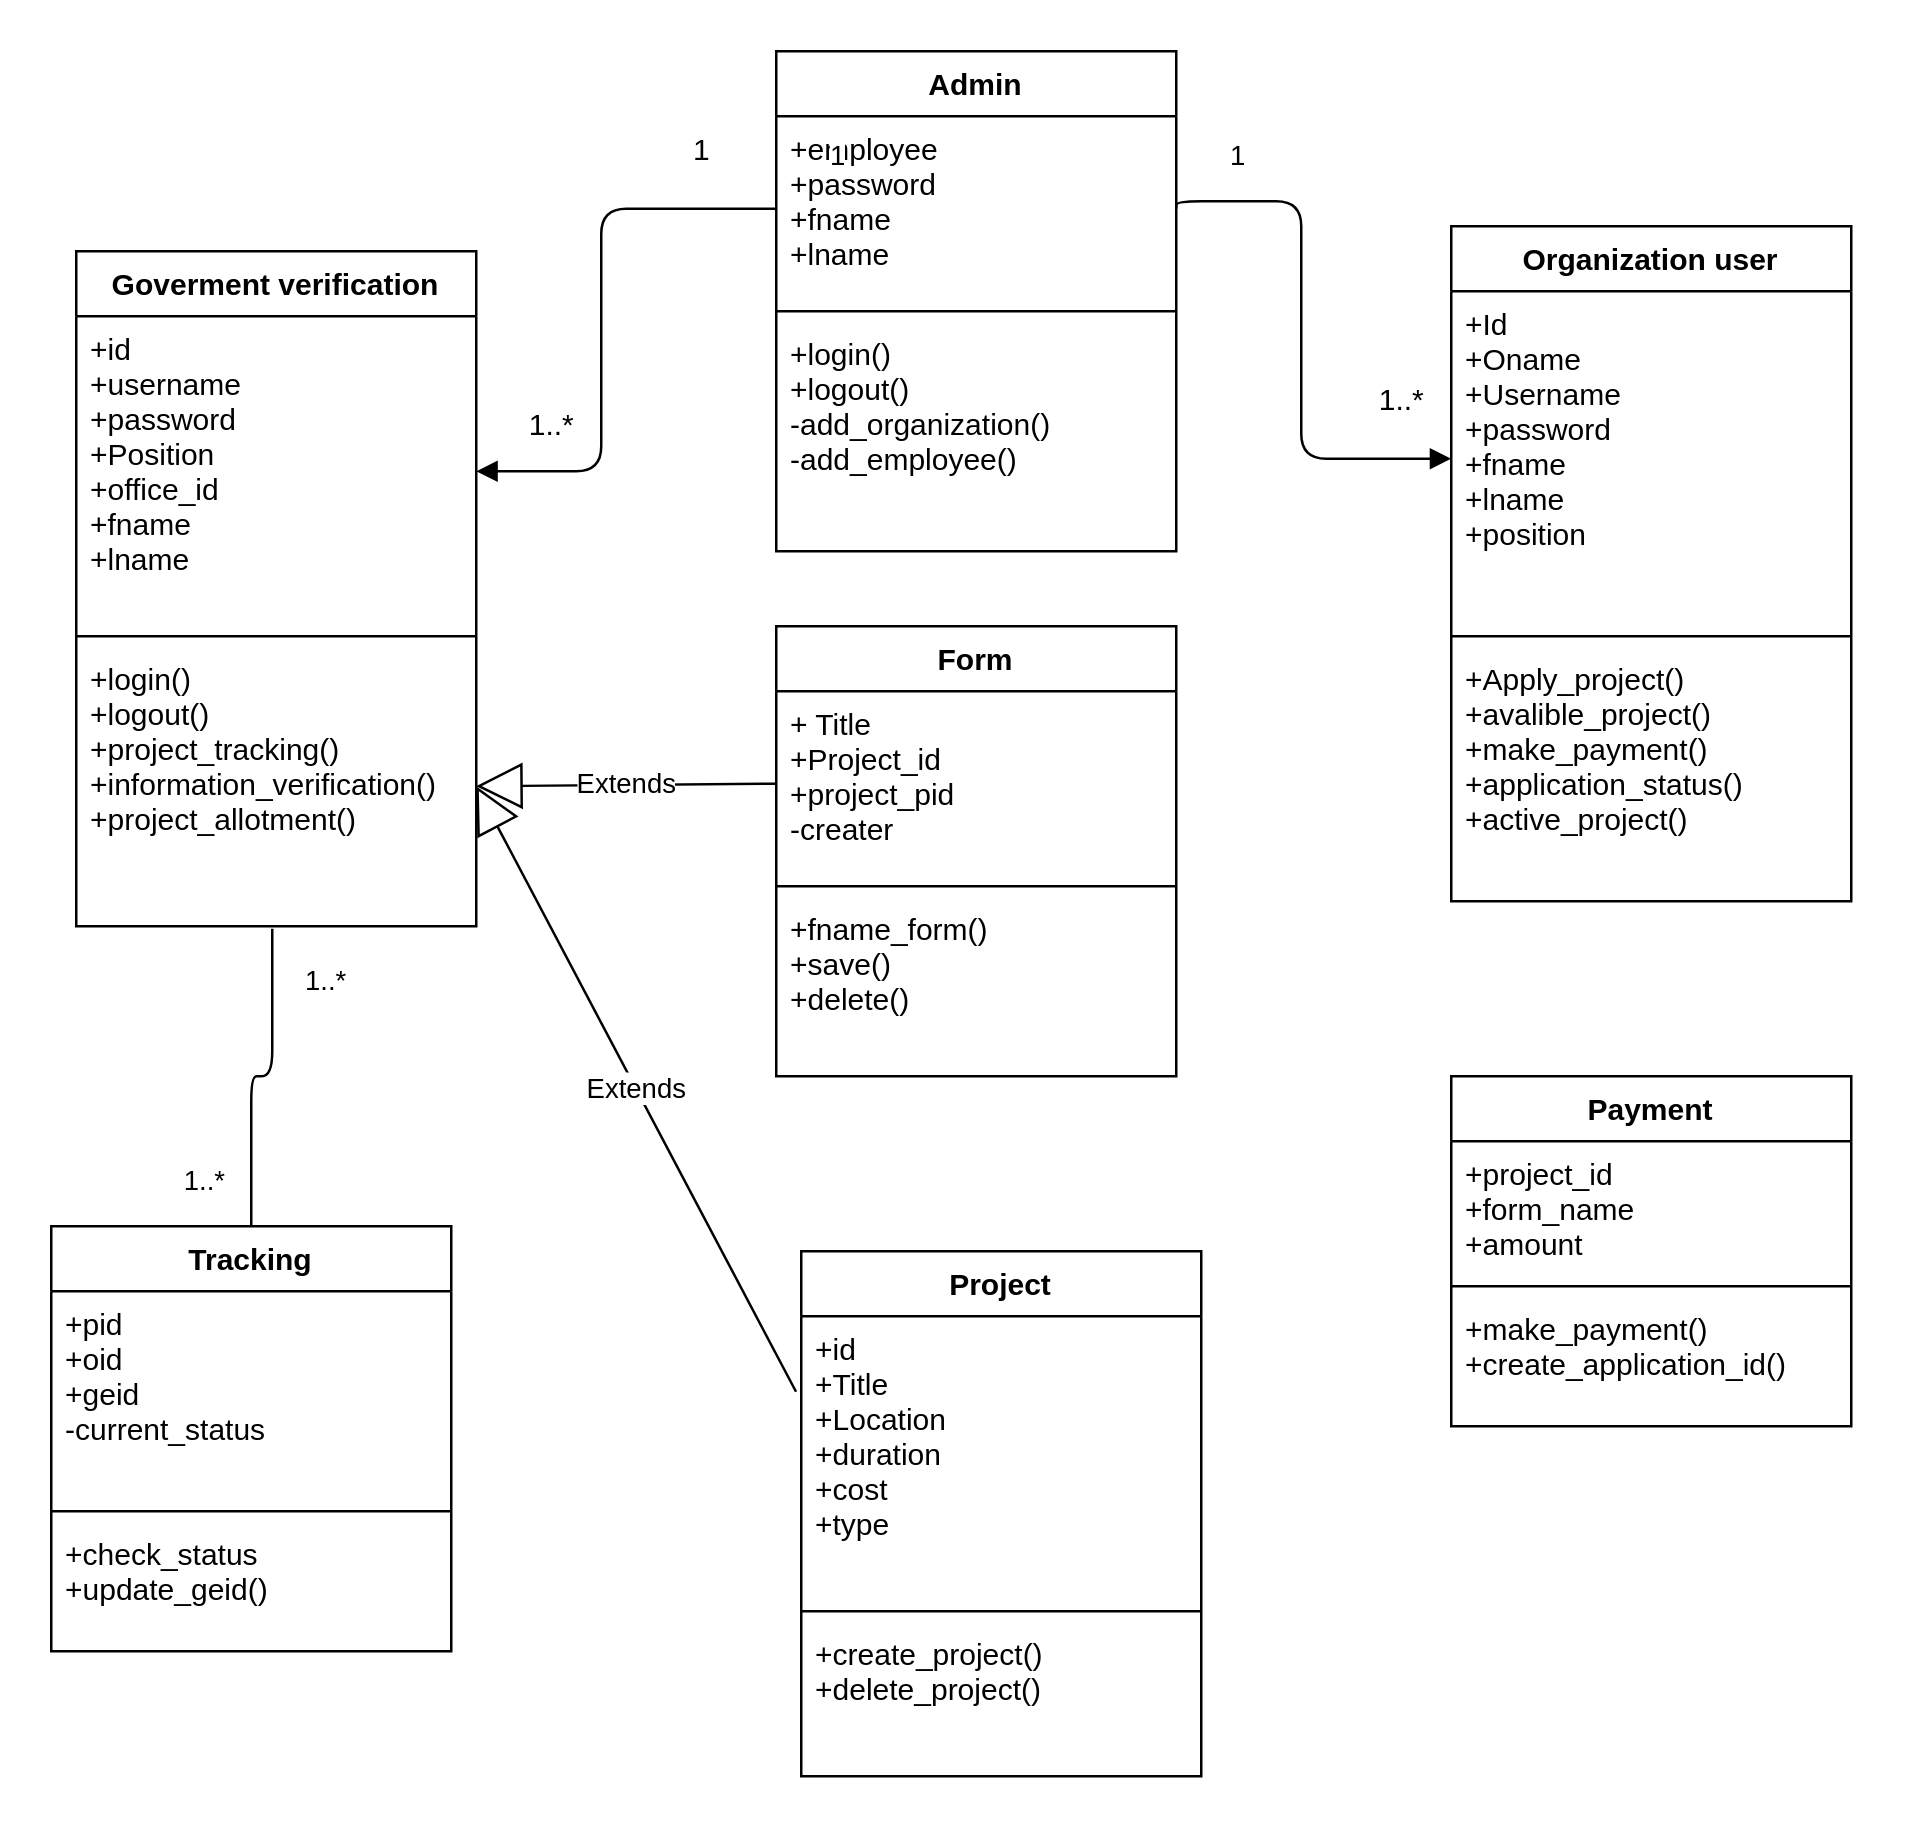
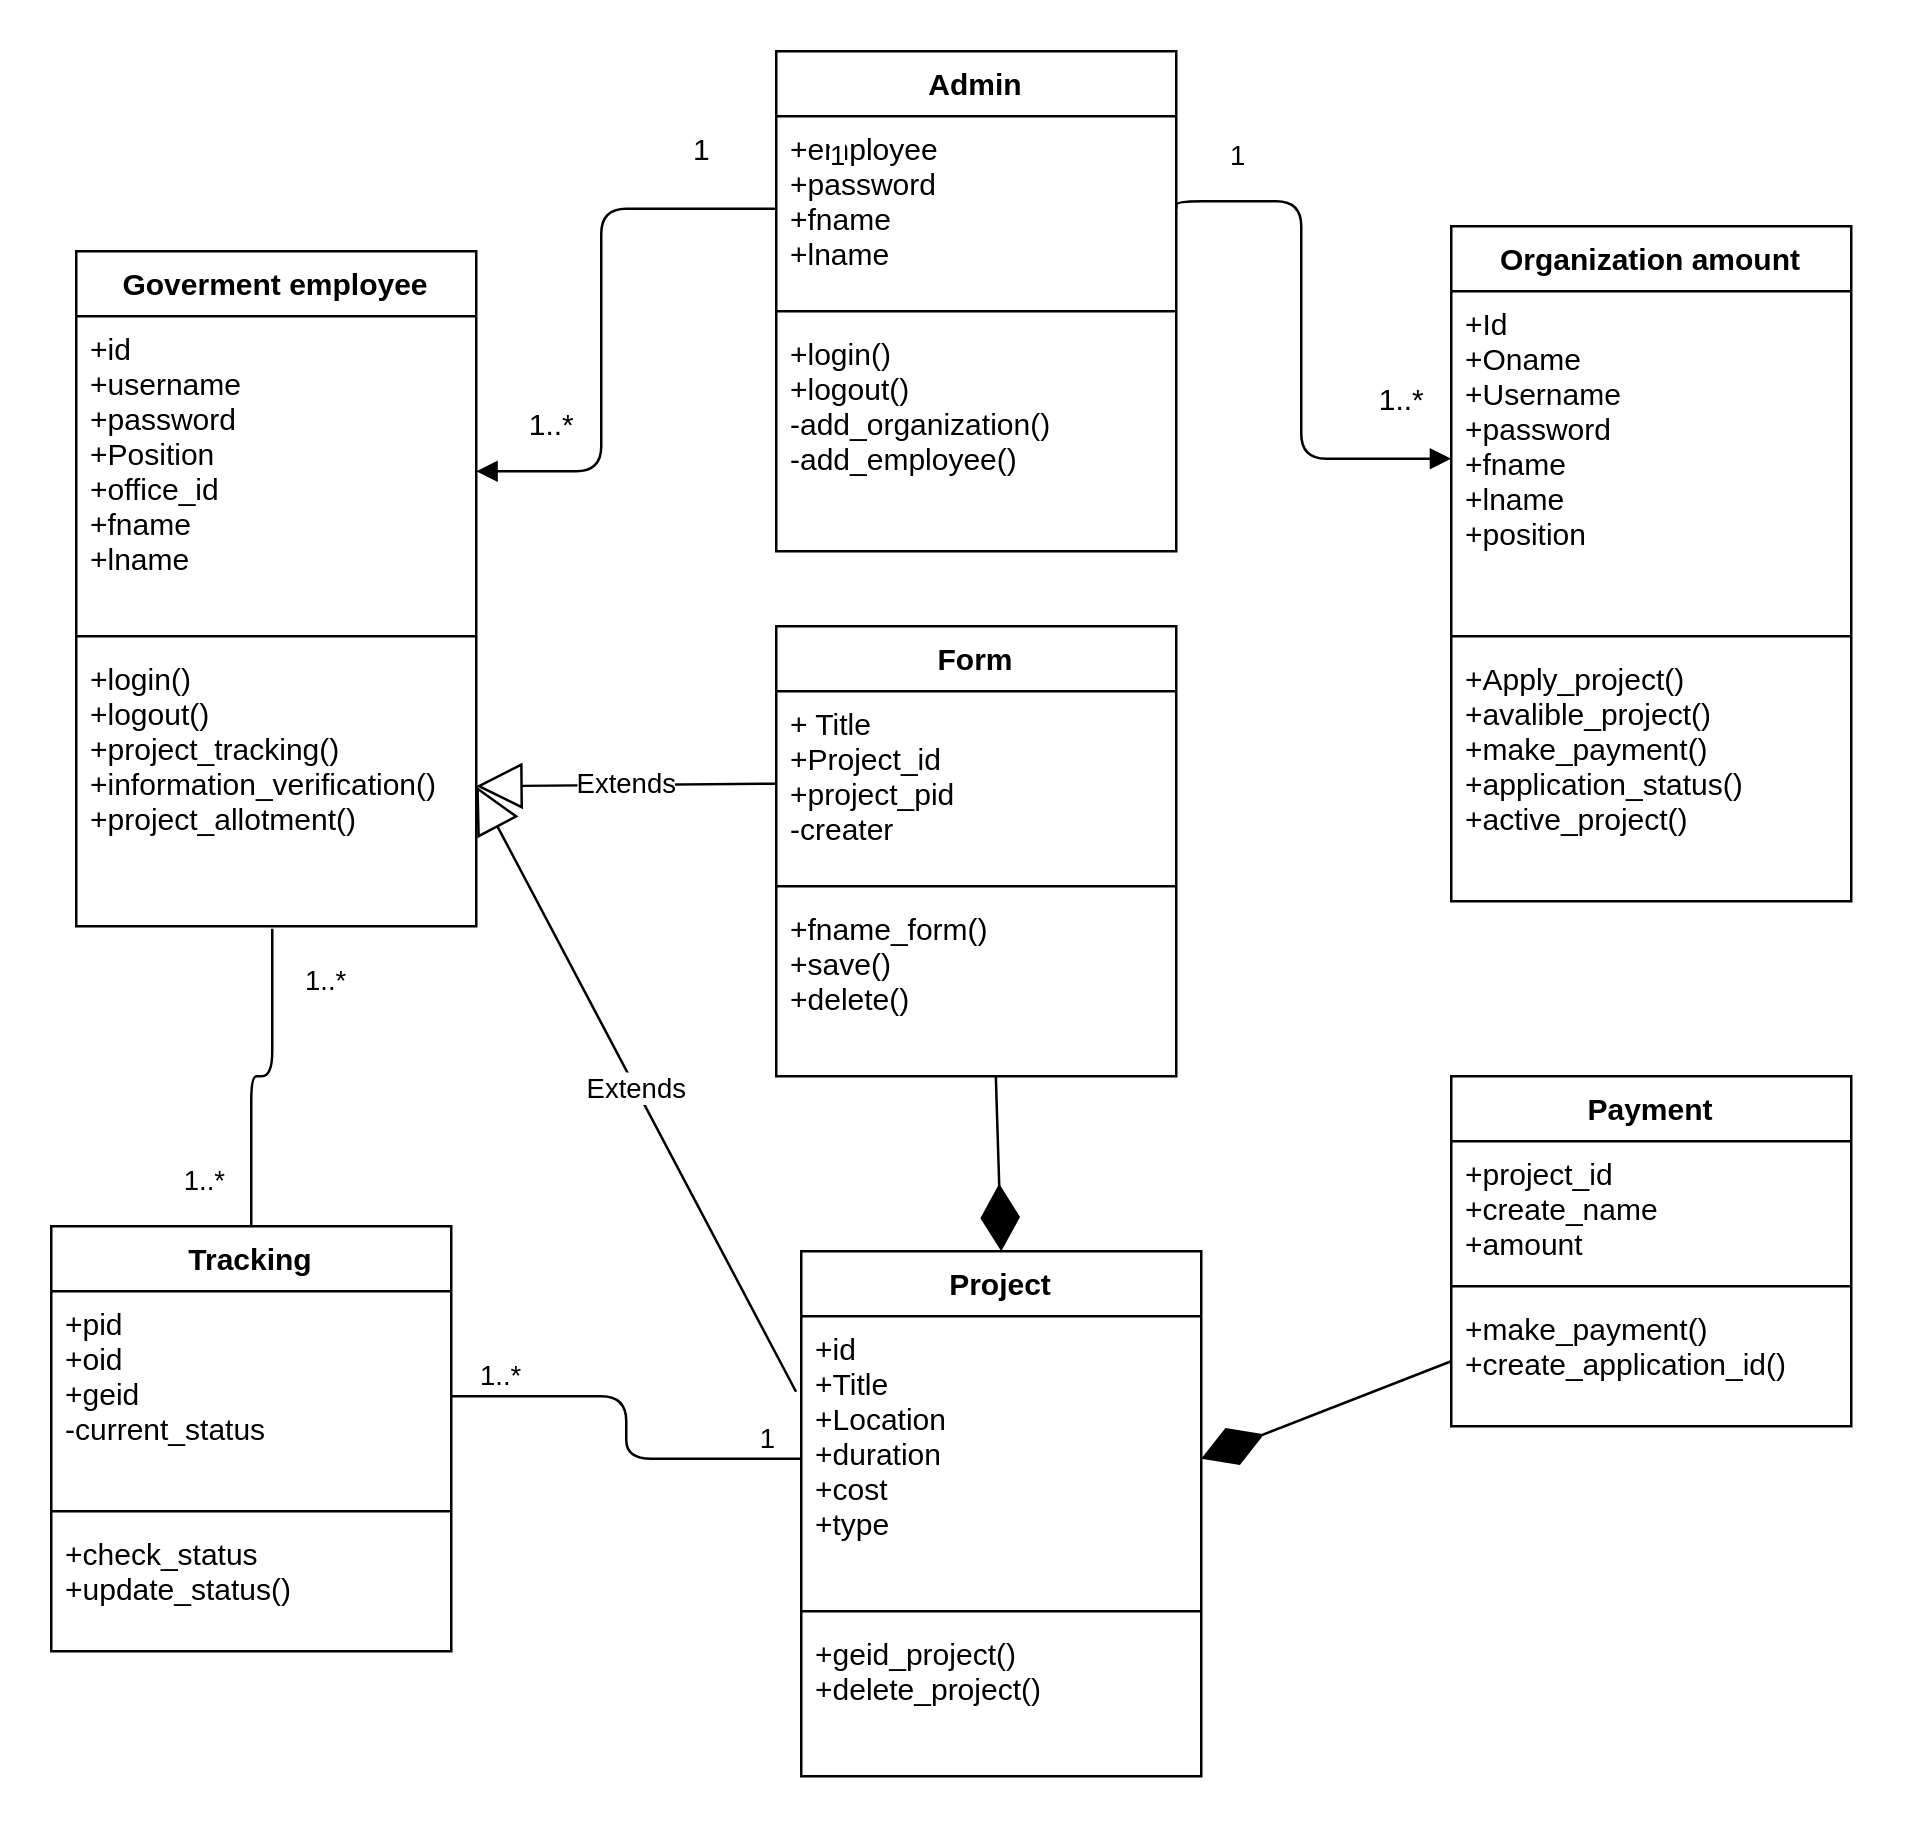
(1650, 260) -> (1650, 260)
(275, 285) -> (275, 285)
none -> (998, 1133)
(1554, 1175) -> (1554, 1175)
none -> (1354, 1399)
none -> (626, 1430)
(174, 1555) -> (174, 1555)
(958, 1655) -> (937, 1655)
